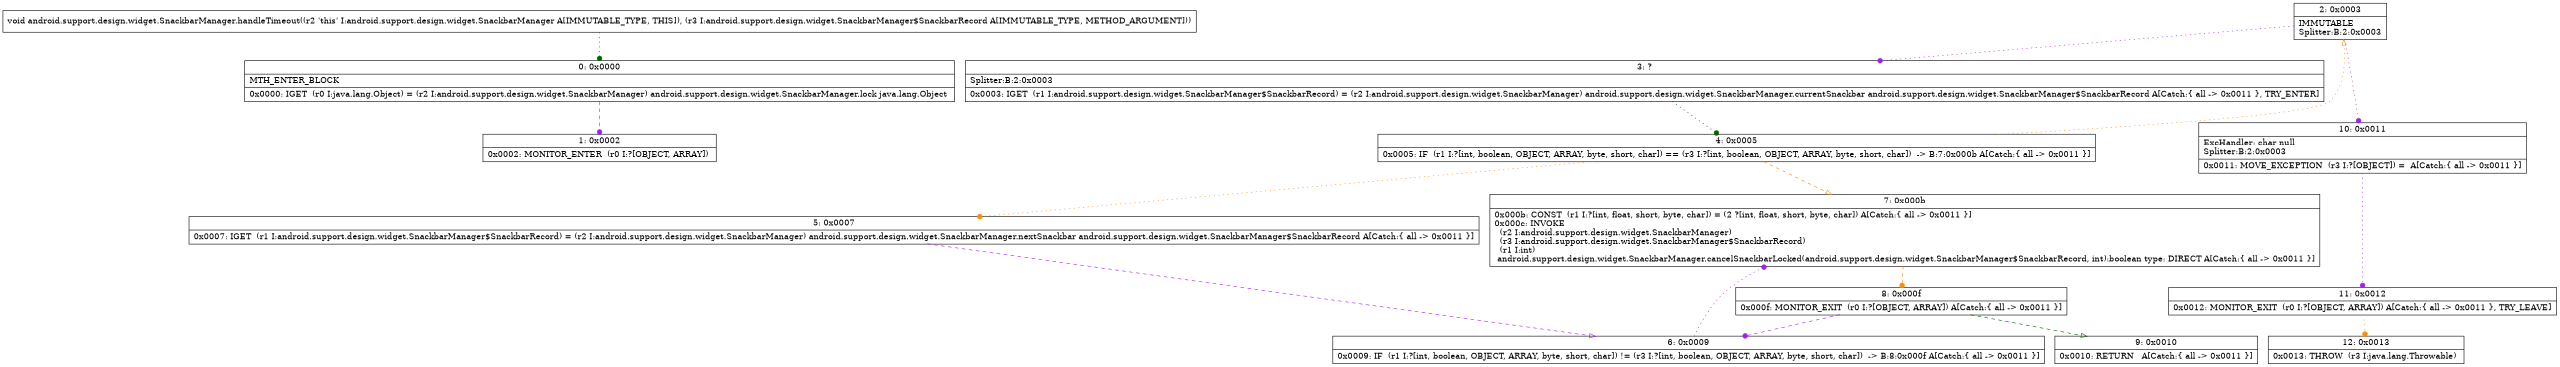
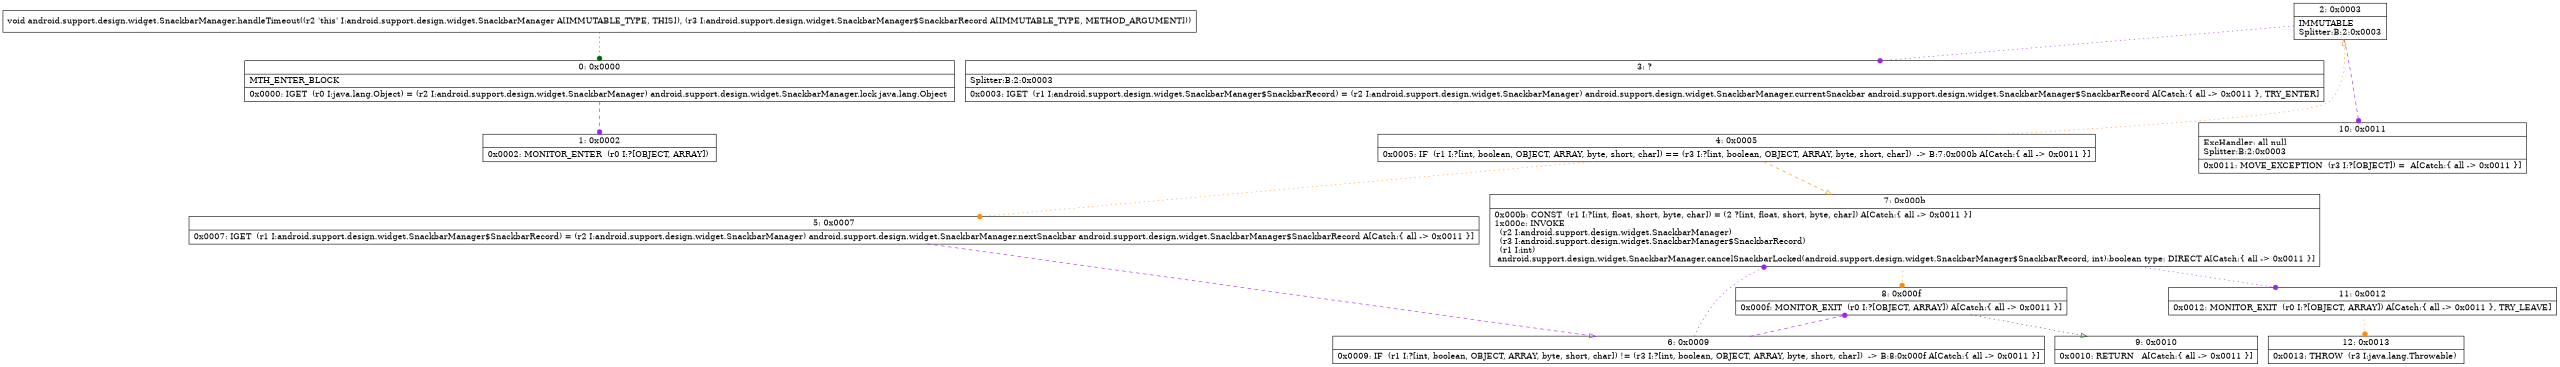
(2352, 79) -> (2352, 79)
(1693, 117) -> none
(2249, 143) -> (2245, 143)
(1533, 224) -> (1533, 224)
(2363, 228) -> (2204, 277)
(1903, 275) -> (1903, 275)
(1794, 325) -> (1796, 326)
(2026, 325) -> (2026, 325)
